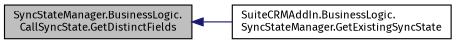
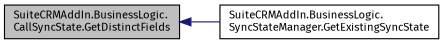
(98, 22) -> (92, 22)
